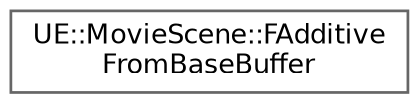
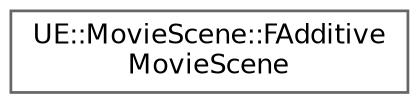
(209, 52) -> (209, 52)
